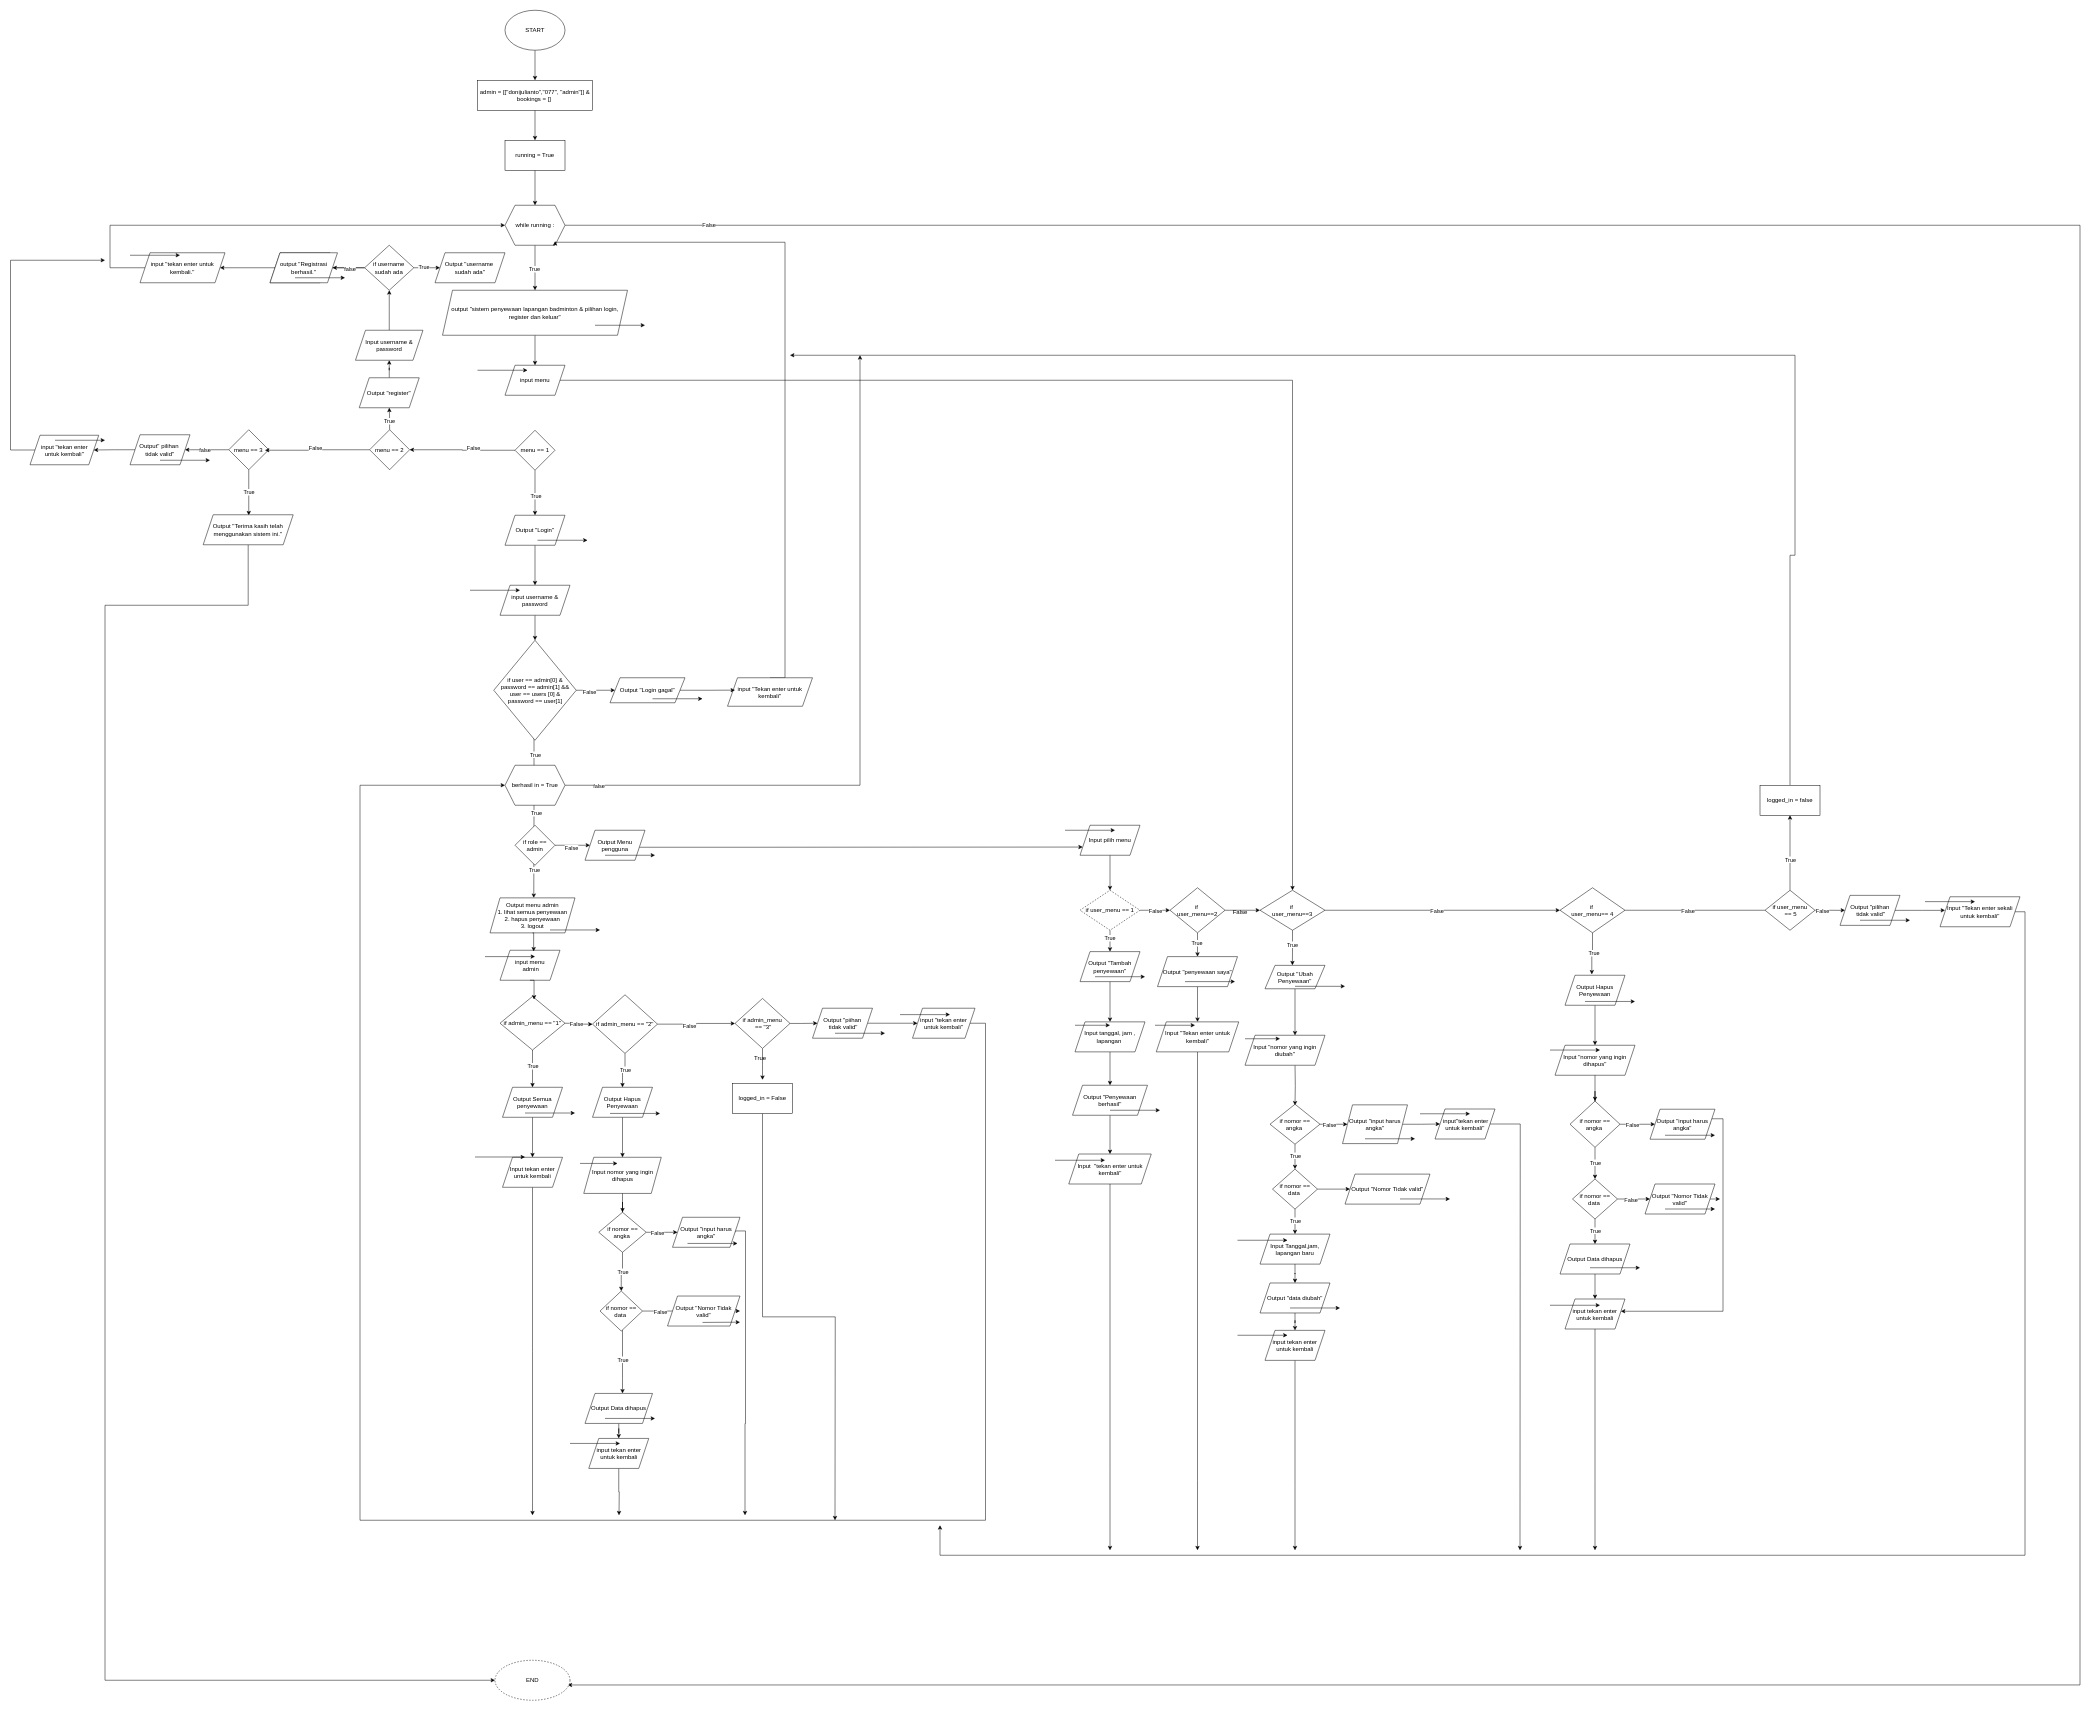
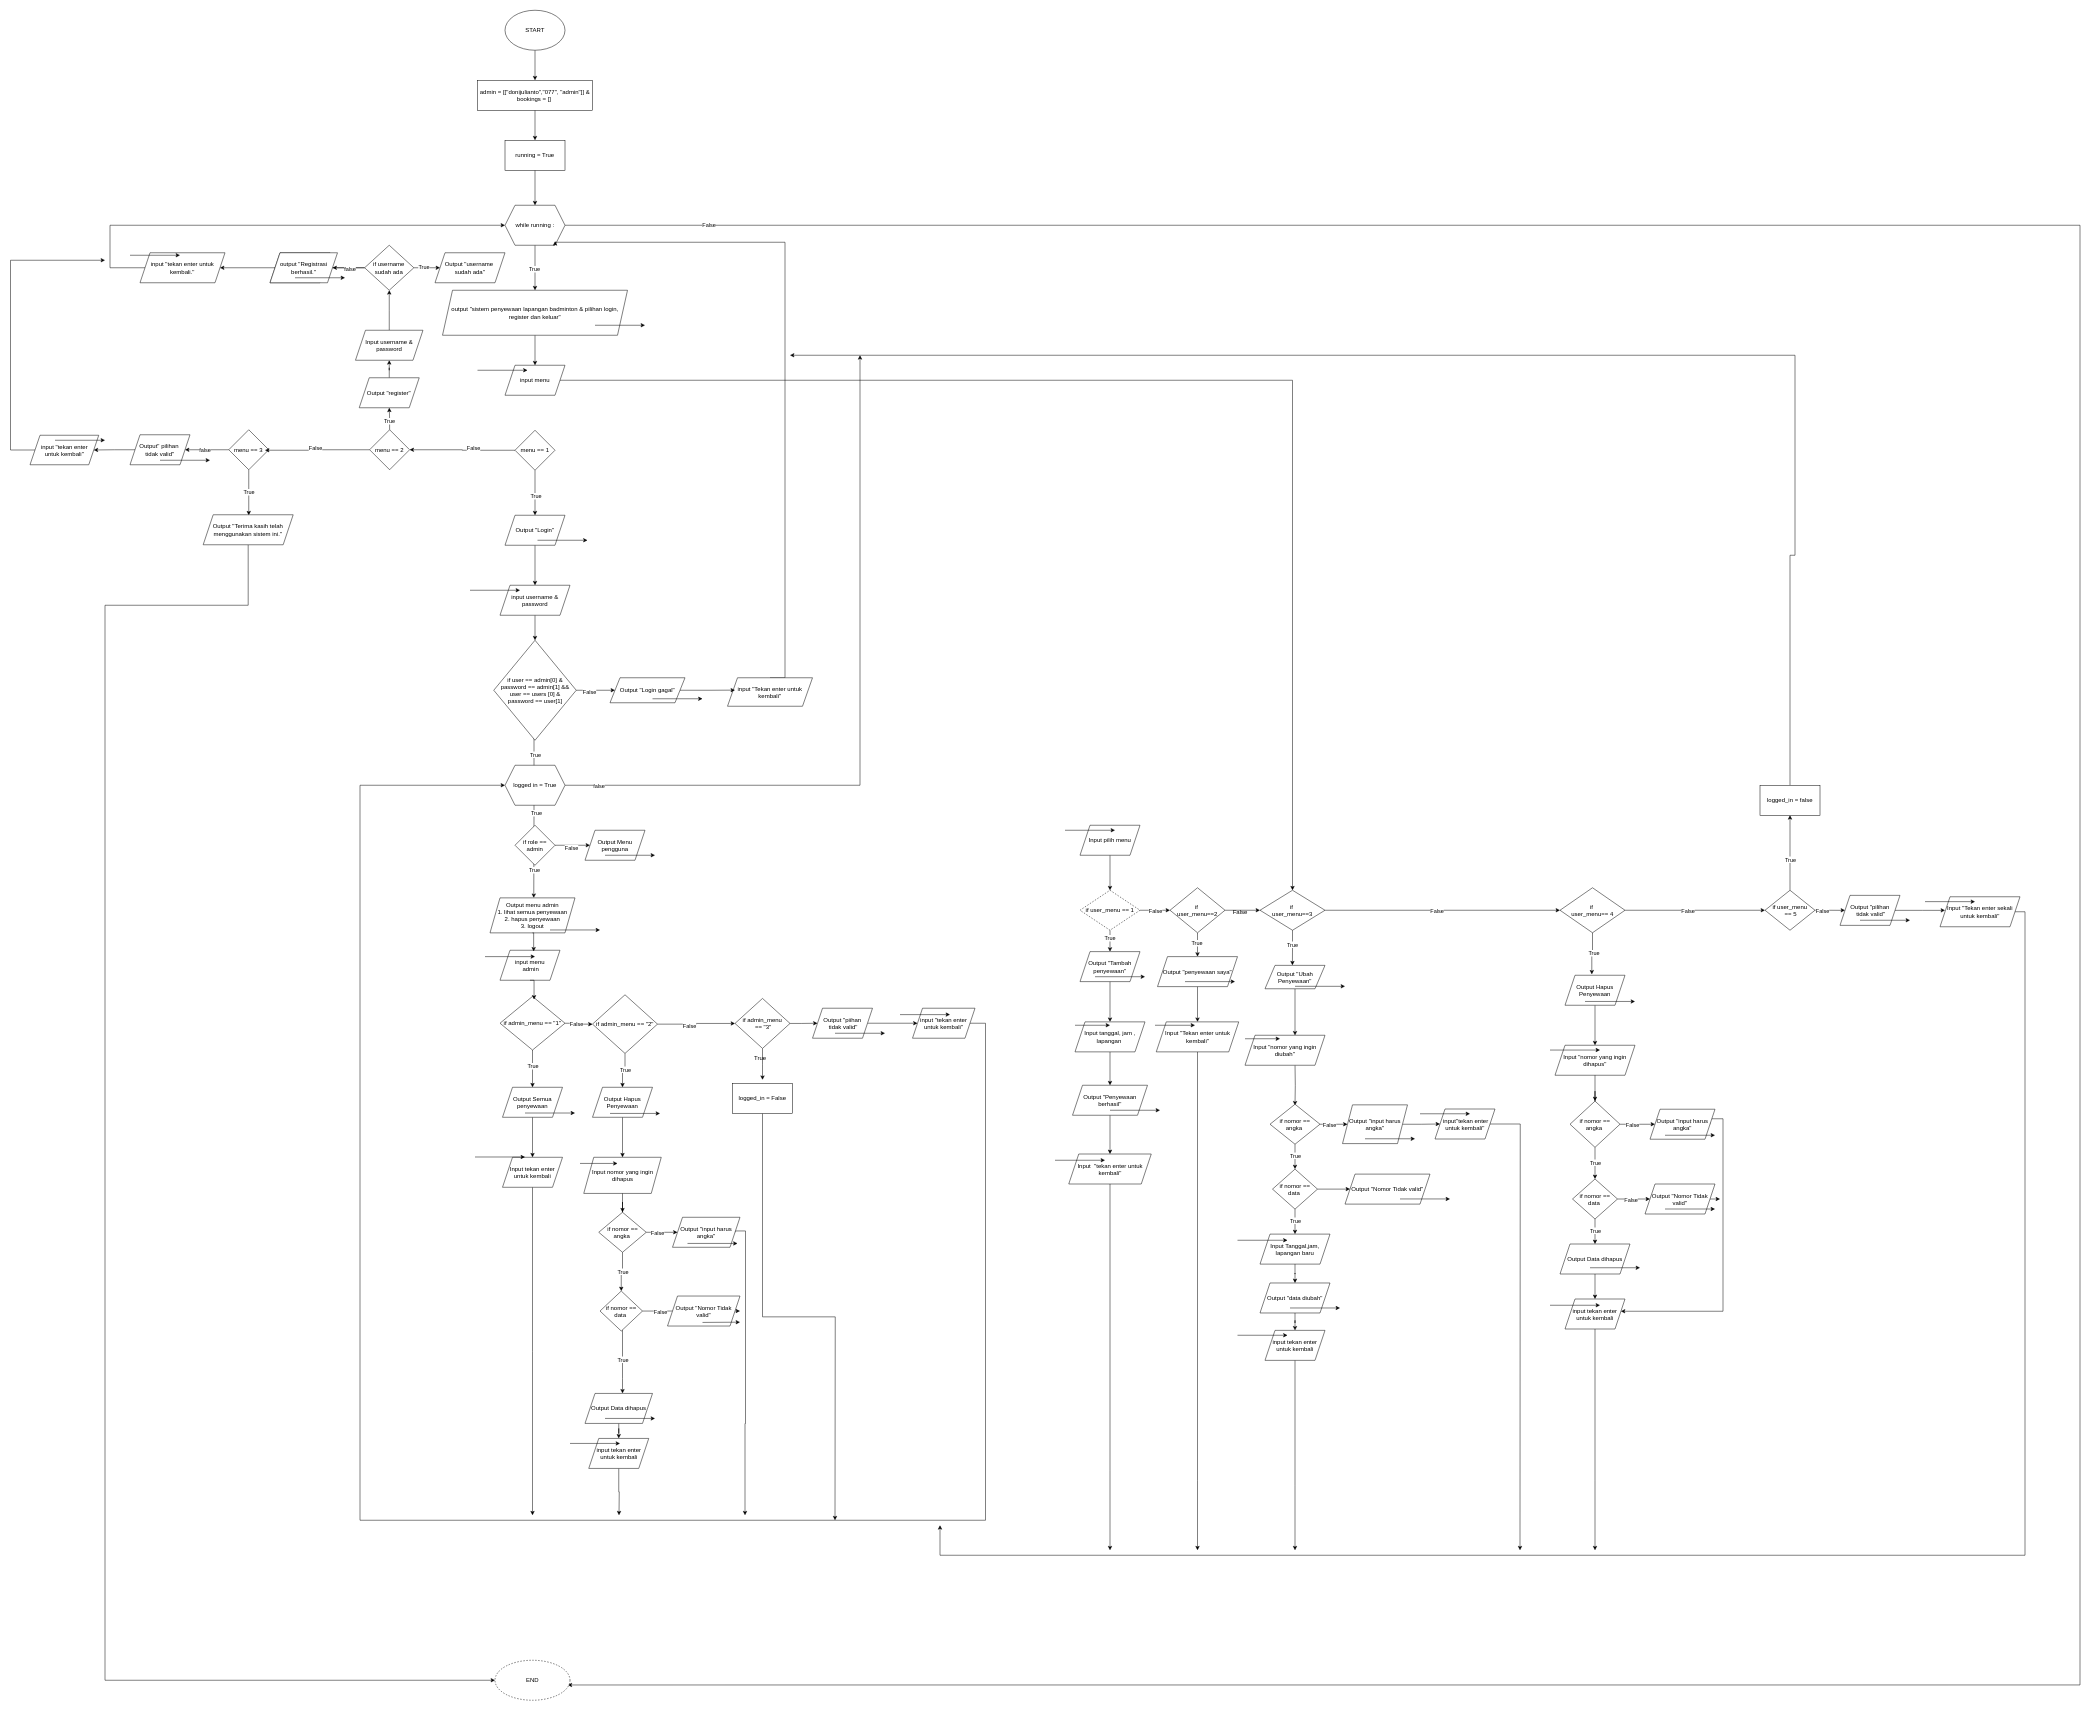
(535, 785) -> (535, 785)
(1078, 847) -> none
(1762, 910) -> (1760, 910)
